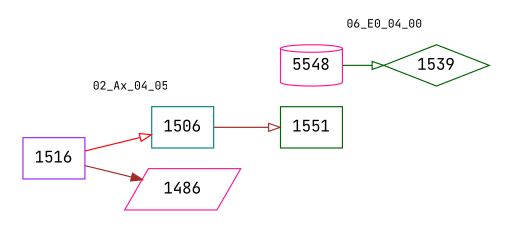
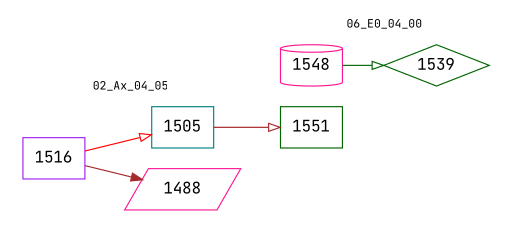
(311, 65) -> (311, 65)
(183, 127) -> (183, 127)
(183, 189) -> (183, 189)
